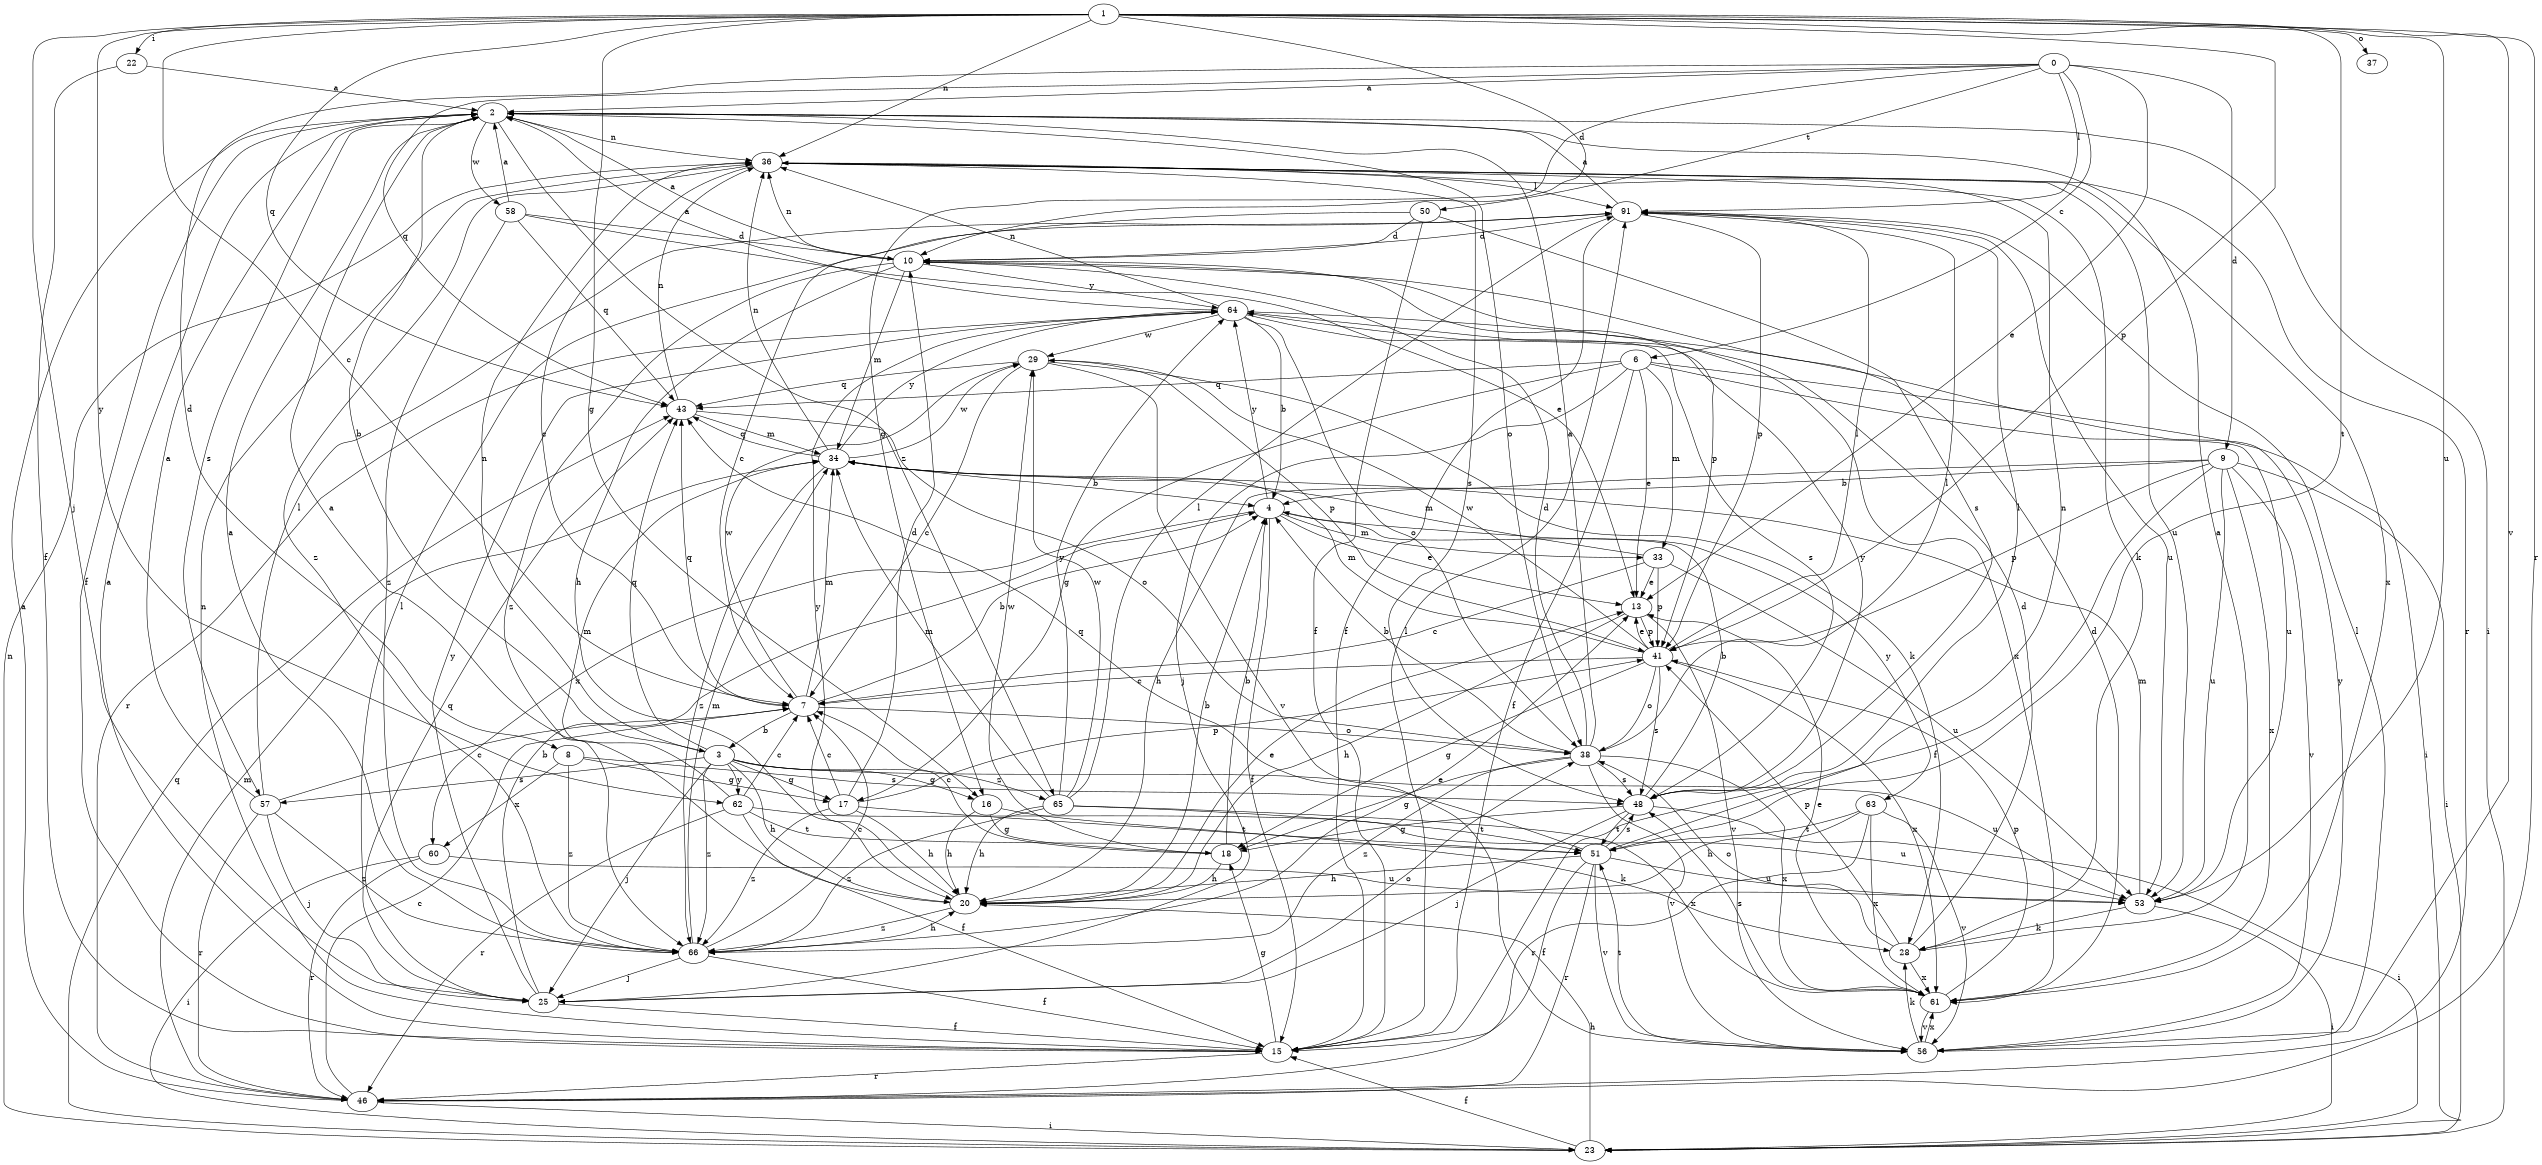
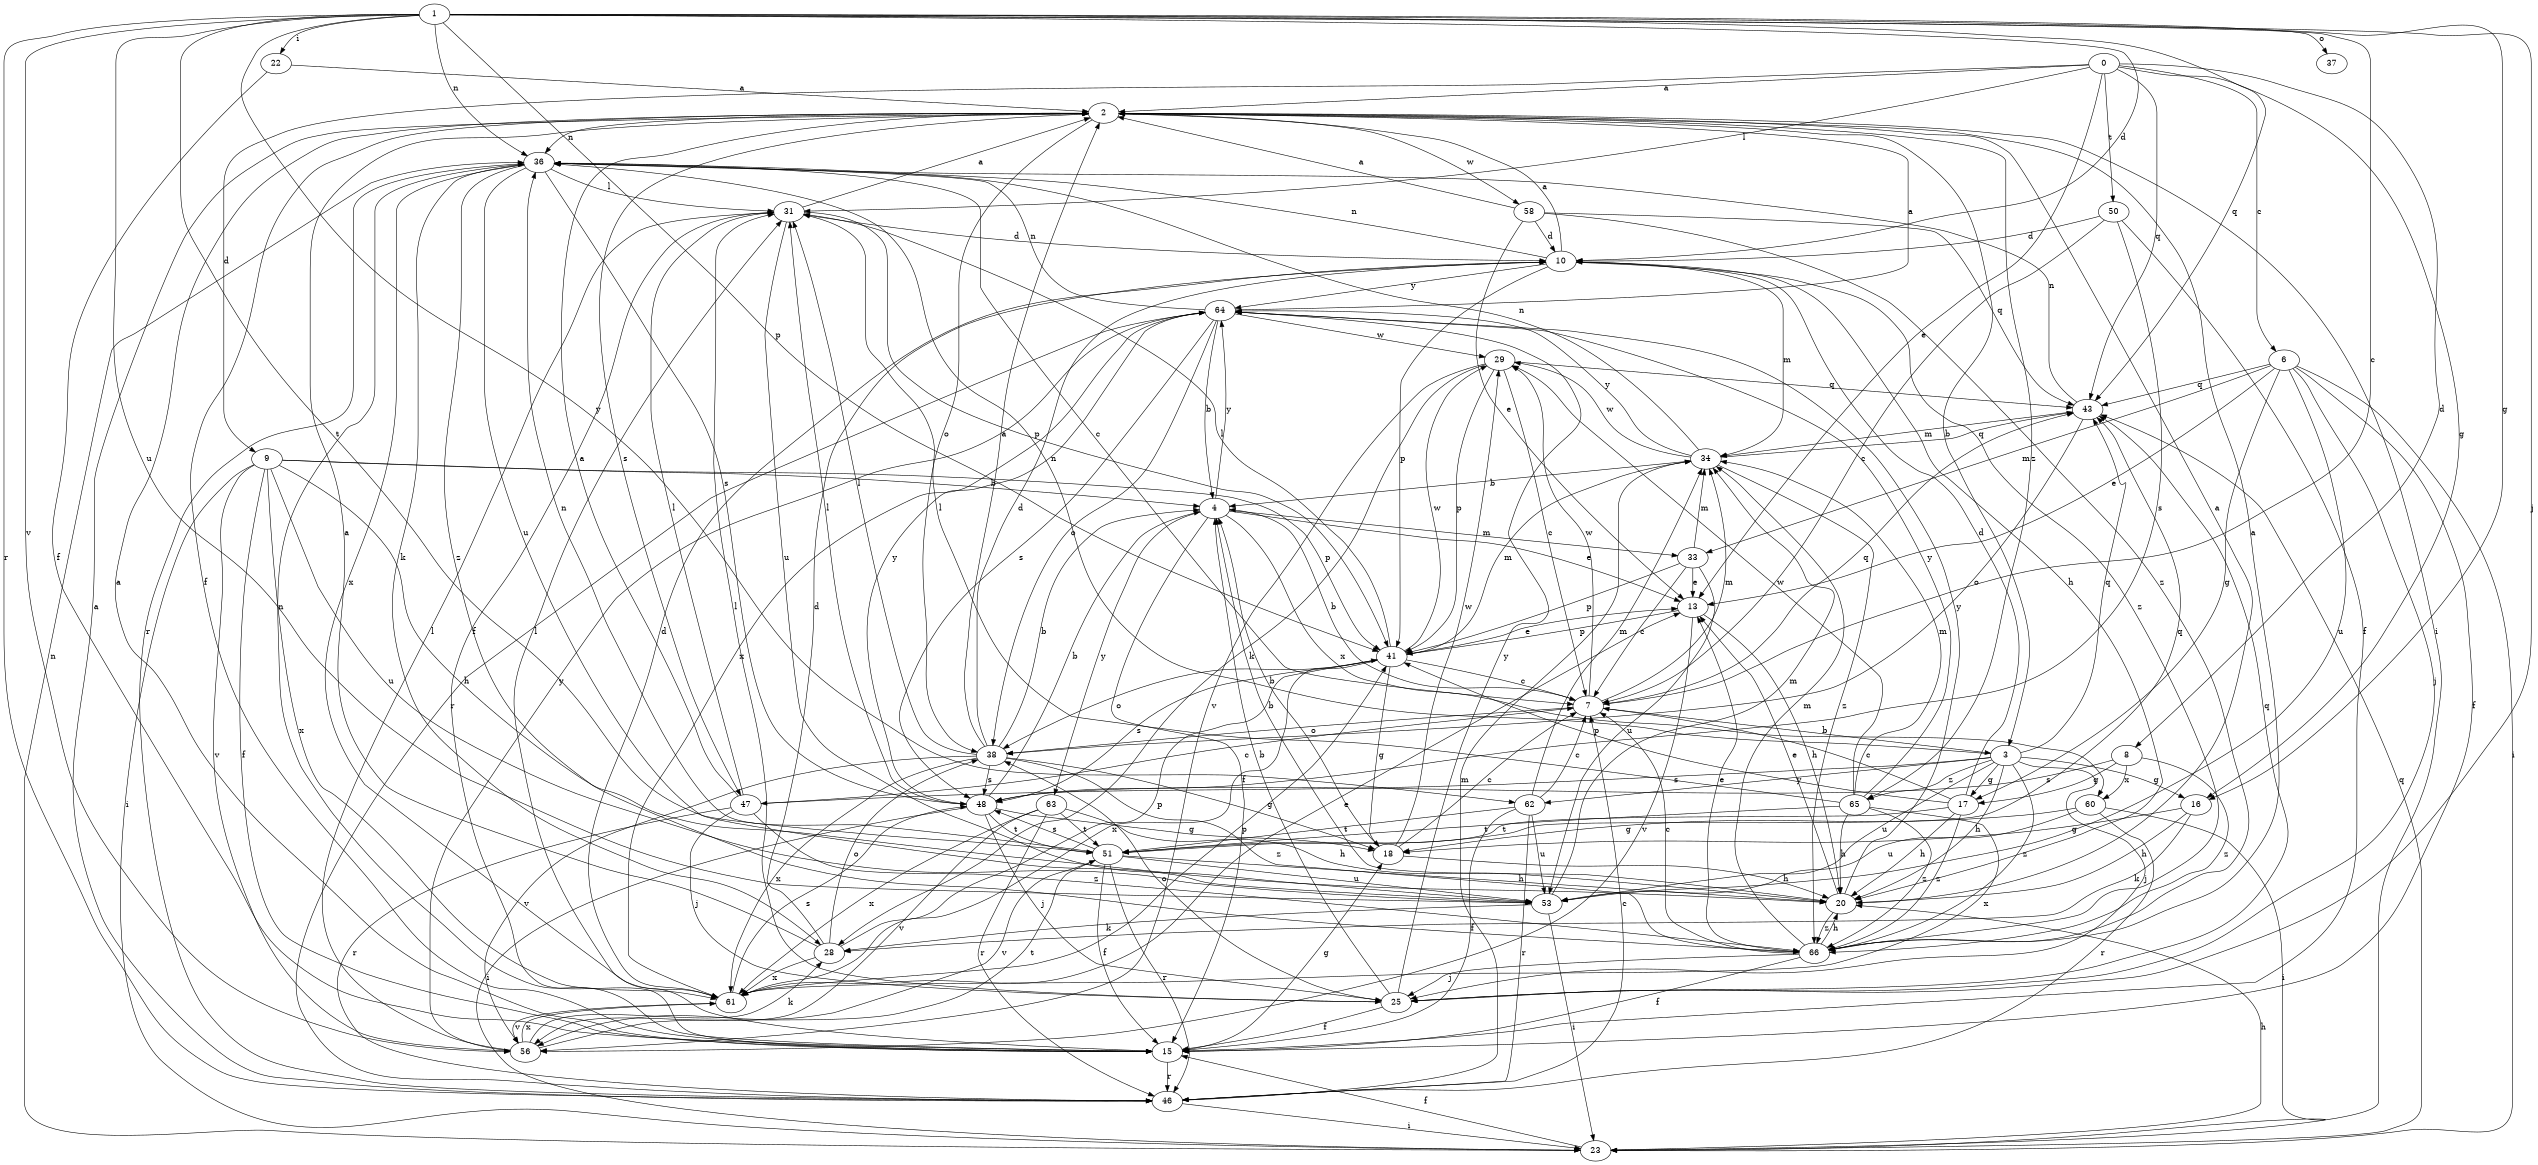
(1626, 212) -> (789, 212)
(265, 805) -> (746, 805)
none -> (1592, 828)
